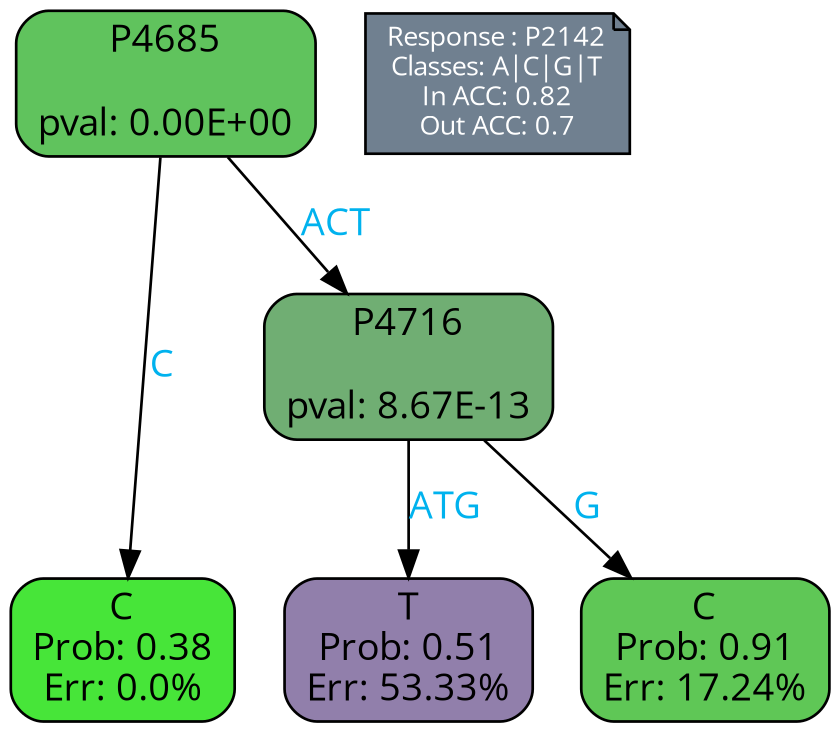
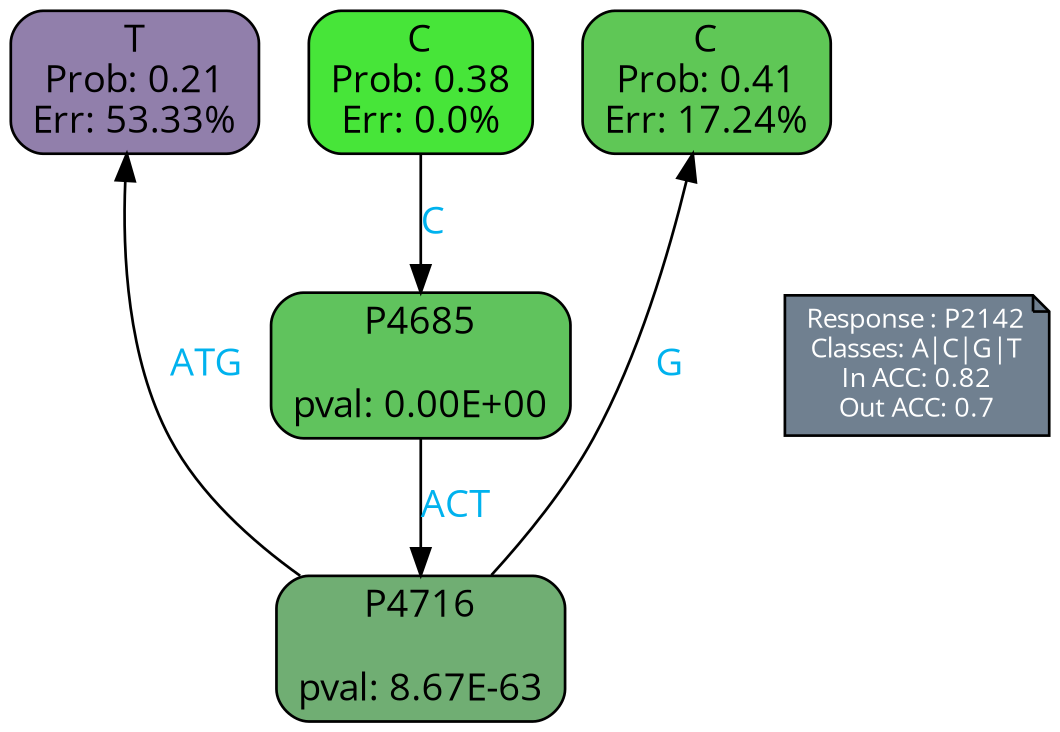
(145, 354) -> (421, 210)
(409, 367) -> (421, 649)
(409, 650) -> (135, 82)
(705, 650) -> (707, 82)
